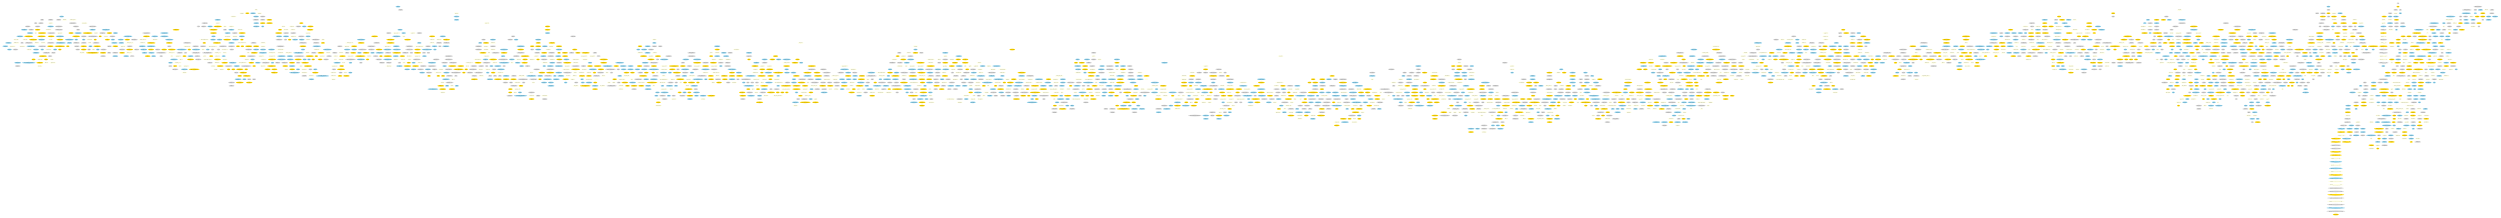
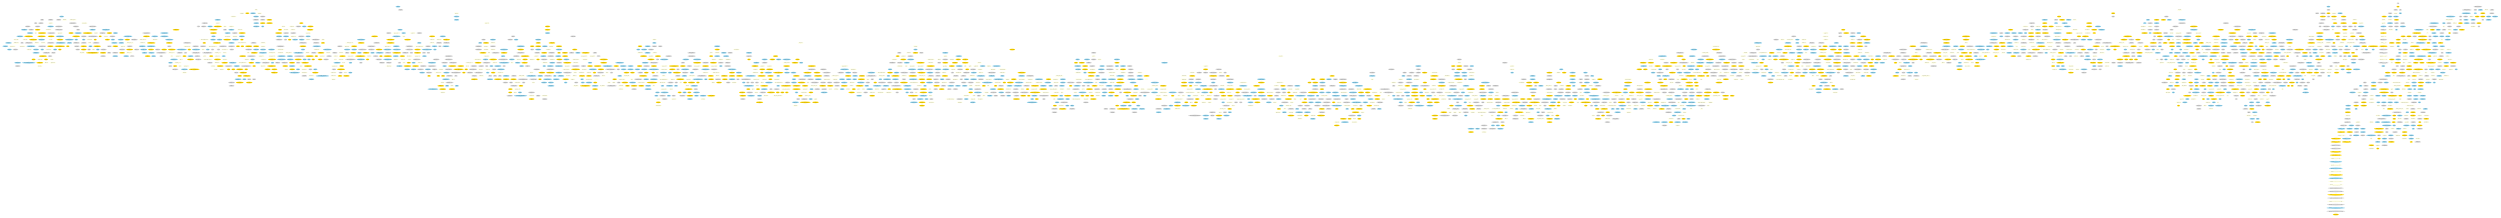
(578, 53) -> (578, 53)
